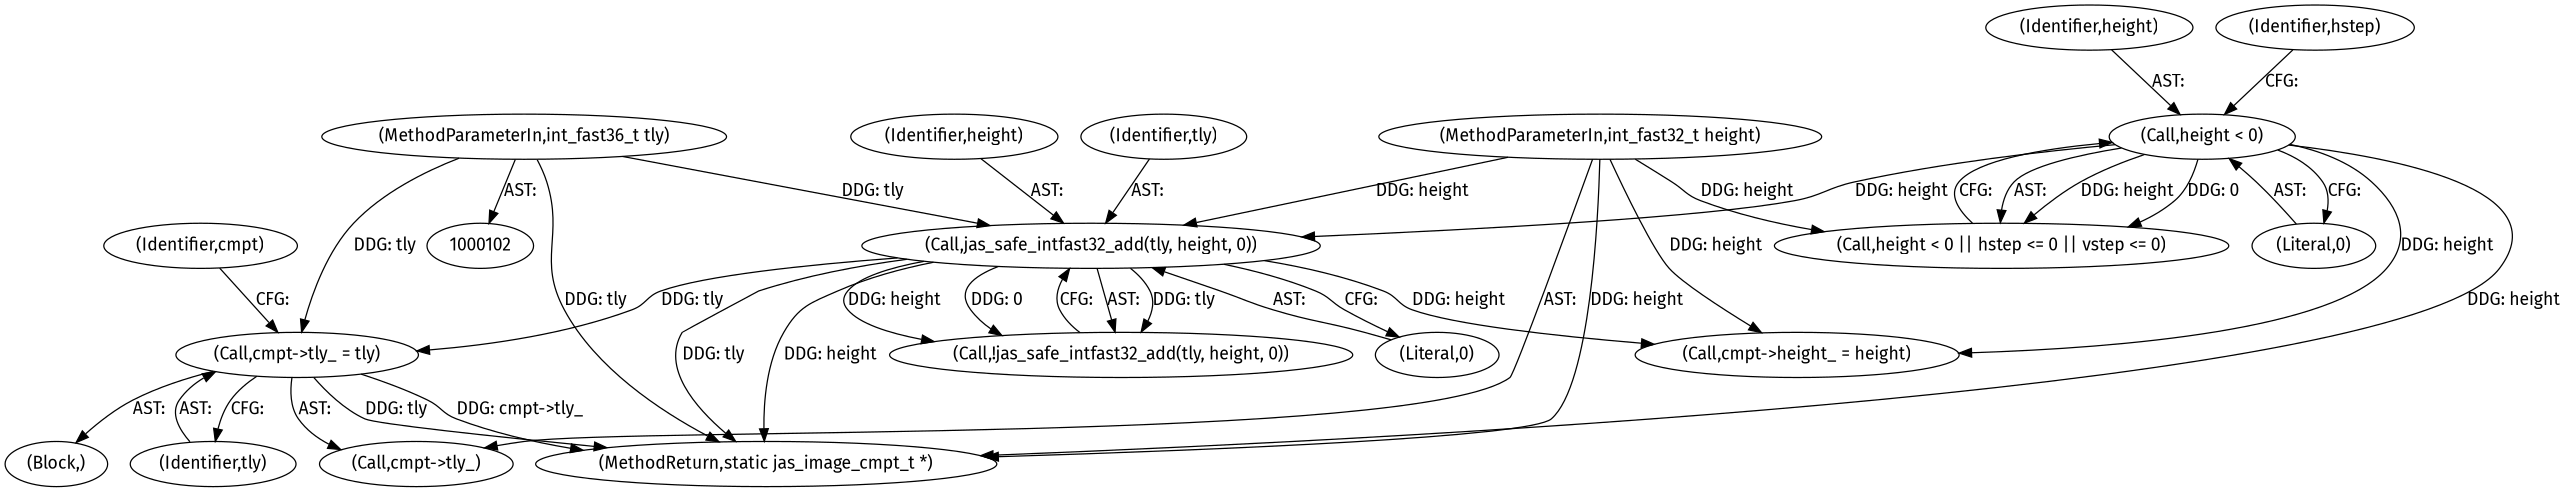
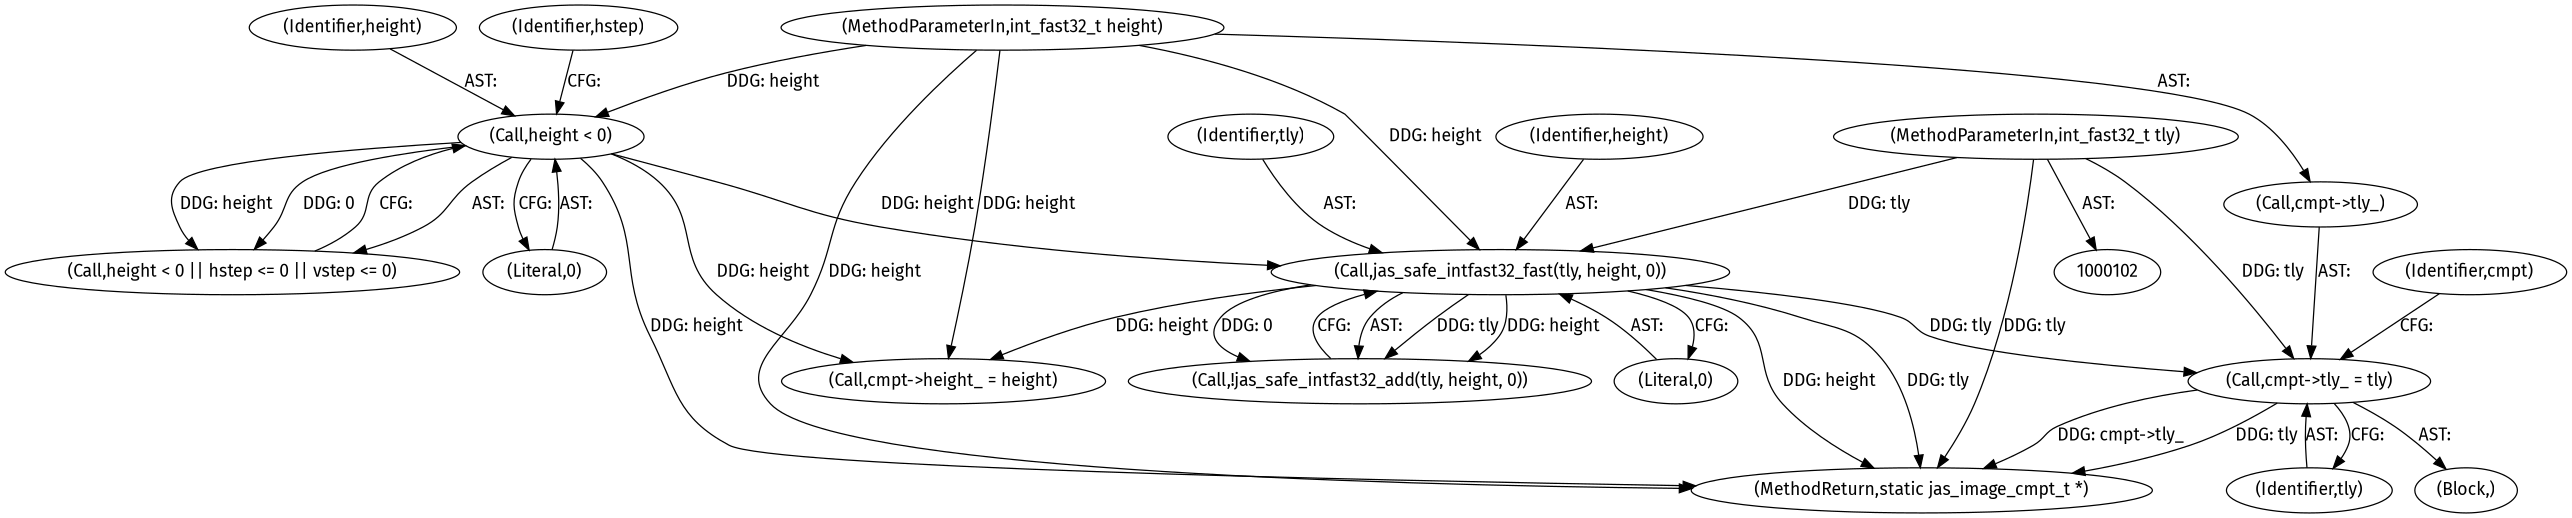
(524, 137) -> (2036, 137)
(1709, 204) -> (735, 71)
(1091, 246) -> (1500, 272)
(298, 418) -> (2315, 286)
